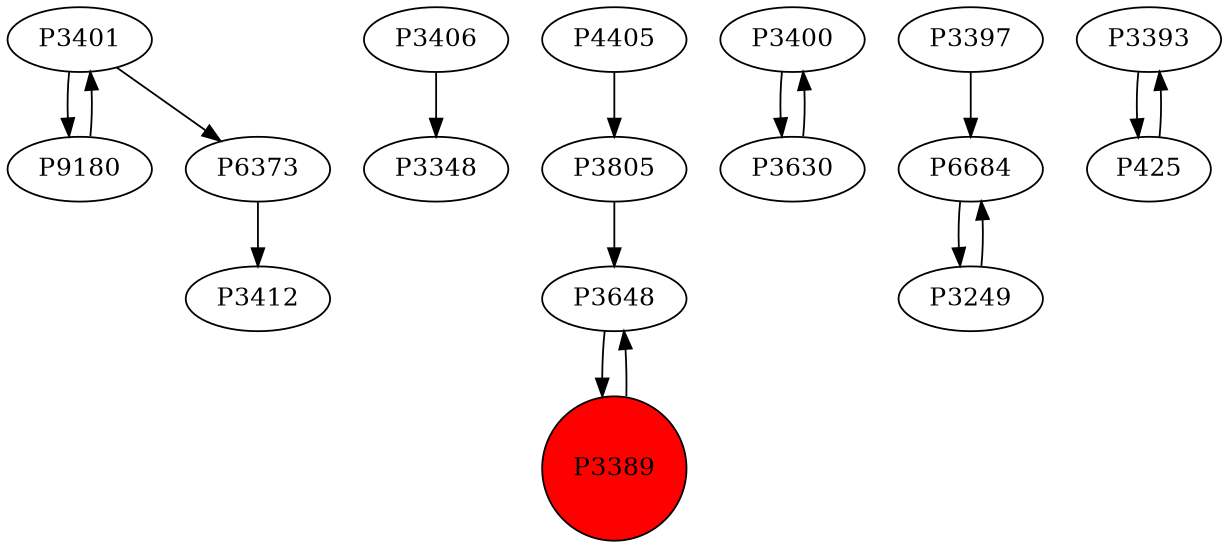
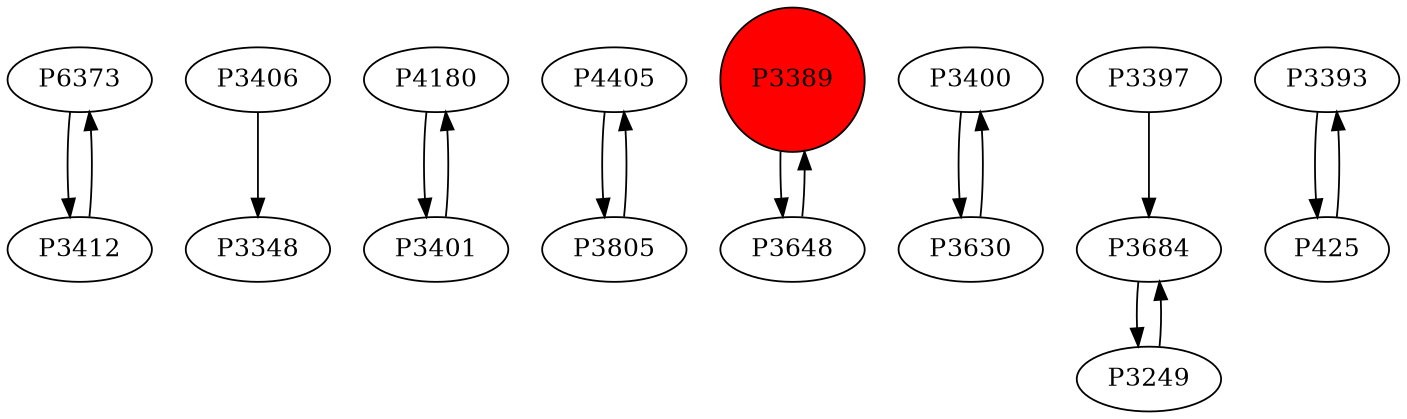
(161, 99) -> (92, 174)
(80, 169) -> (436, 80)
(971, 169) -> (1149, 249)
(614, 225) -> (626, 174)
